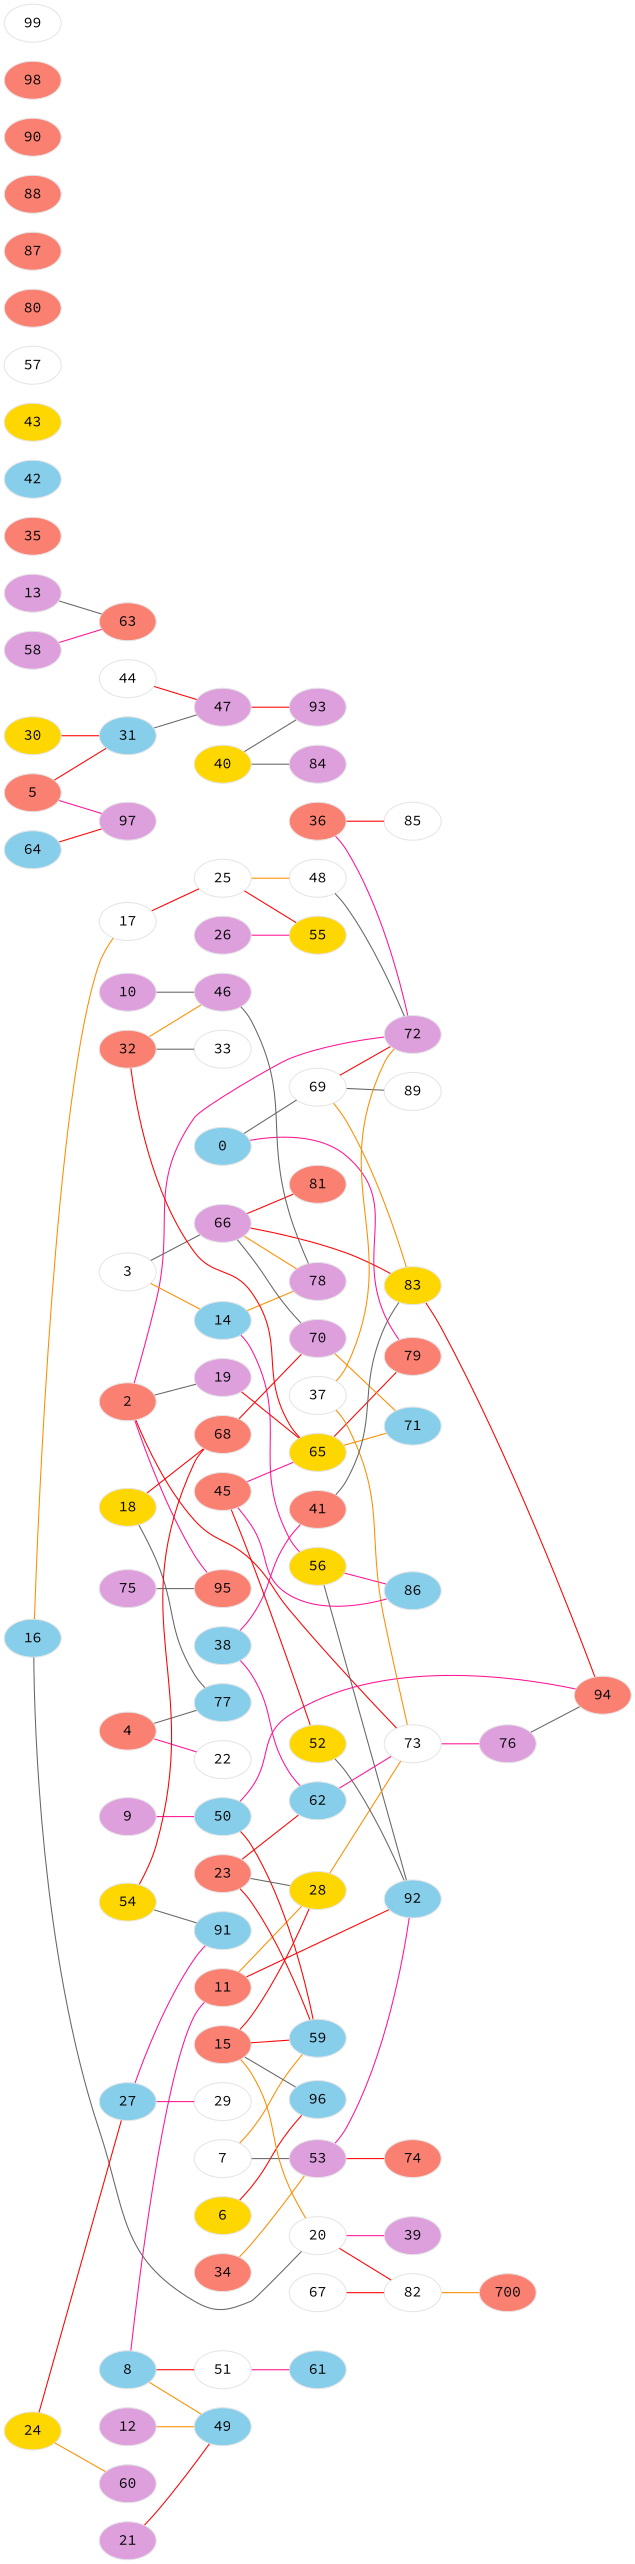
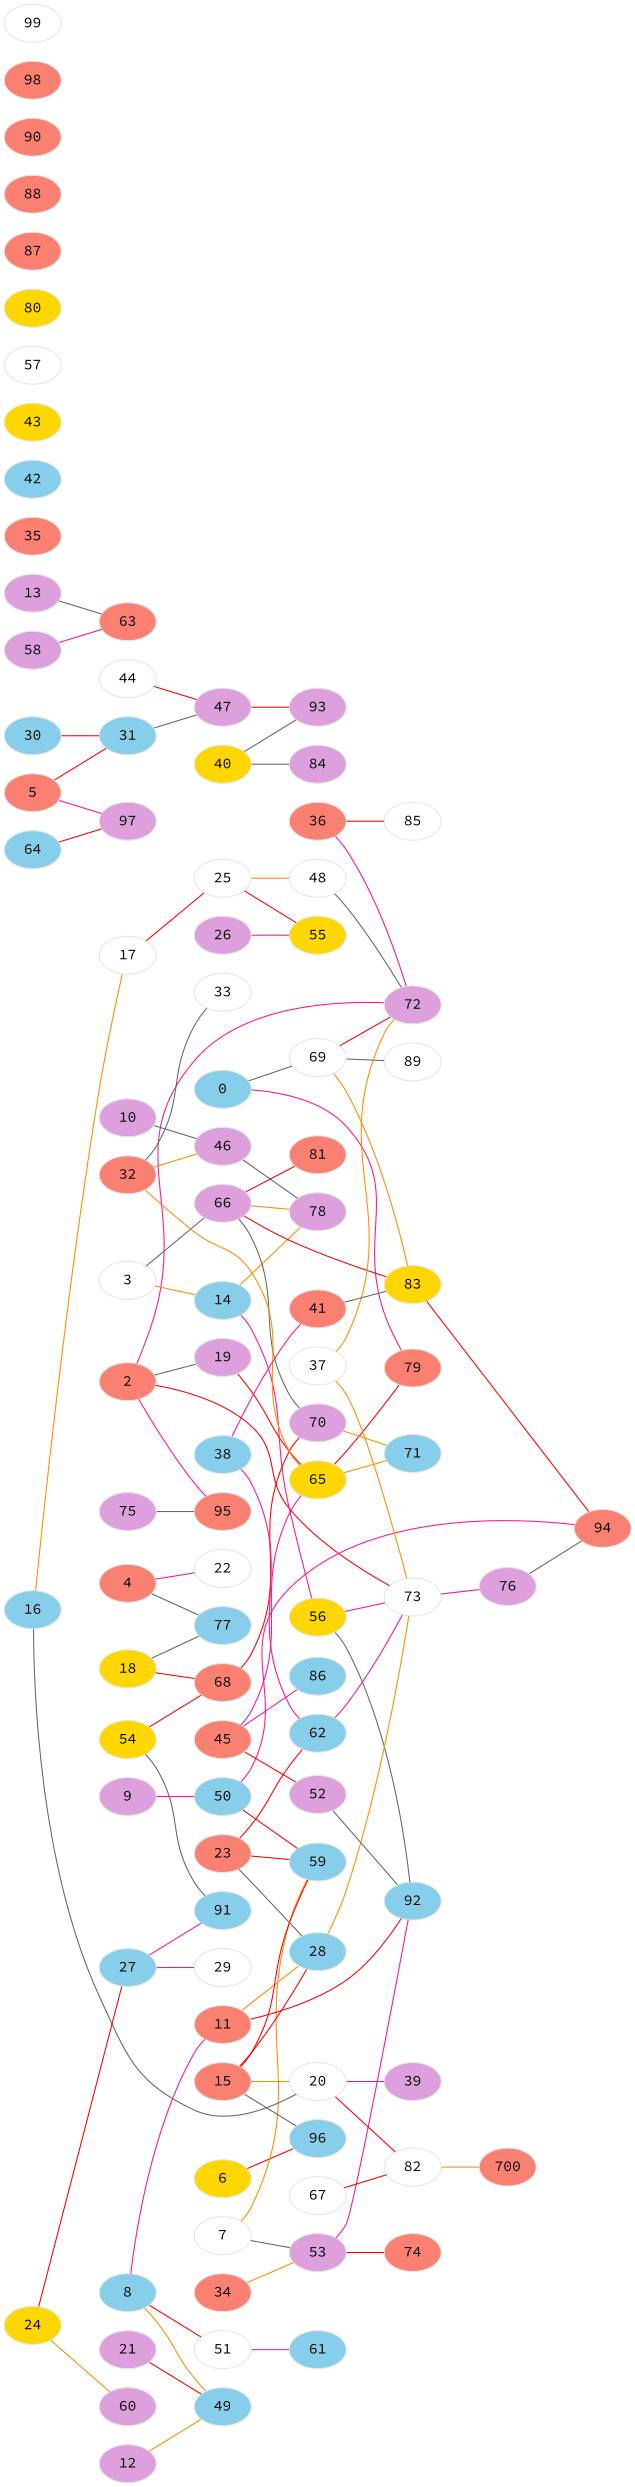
(33, 308) -> (33, 308)
(33, 736) -> (33, 736)
(205, 1263) -> (259, 1287)
(365, 1579) -> (365, 1607)
(318, 1744) -> (318, 1794)
(318, 1890) -> (318, 1952)
